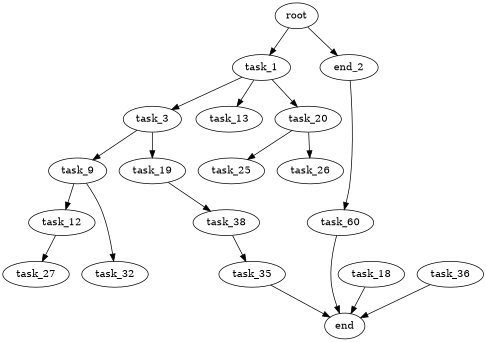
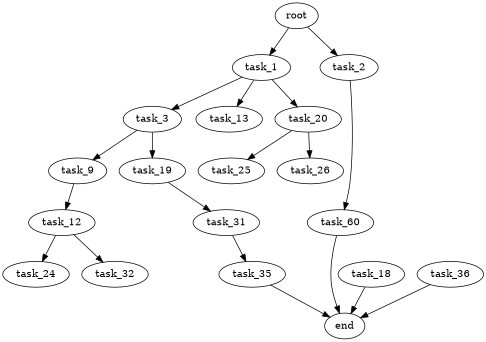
(349, 67) -> (349, 67)
(104, 217) -> (86, 246)
(226, 223) -> (226, 223)
(36, 274) -> (36, 274)
